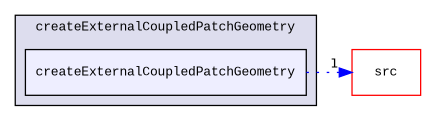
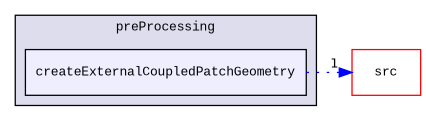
(166, 27) -> (166, 27)
